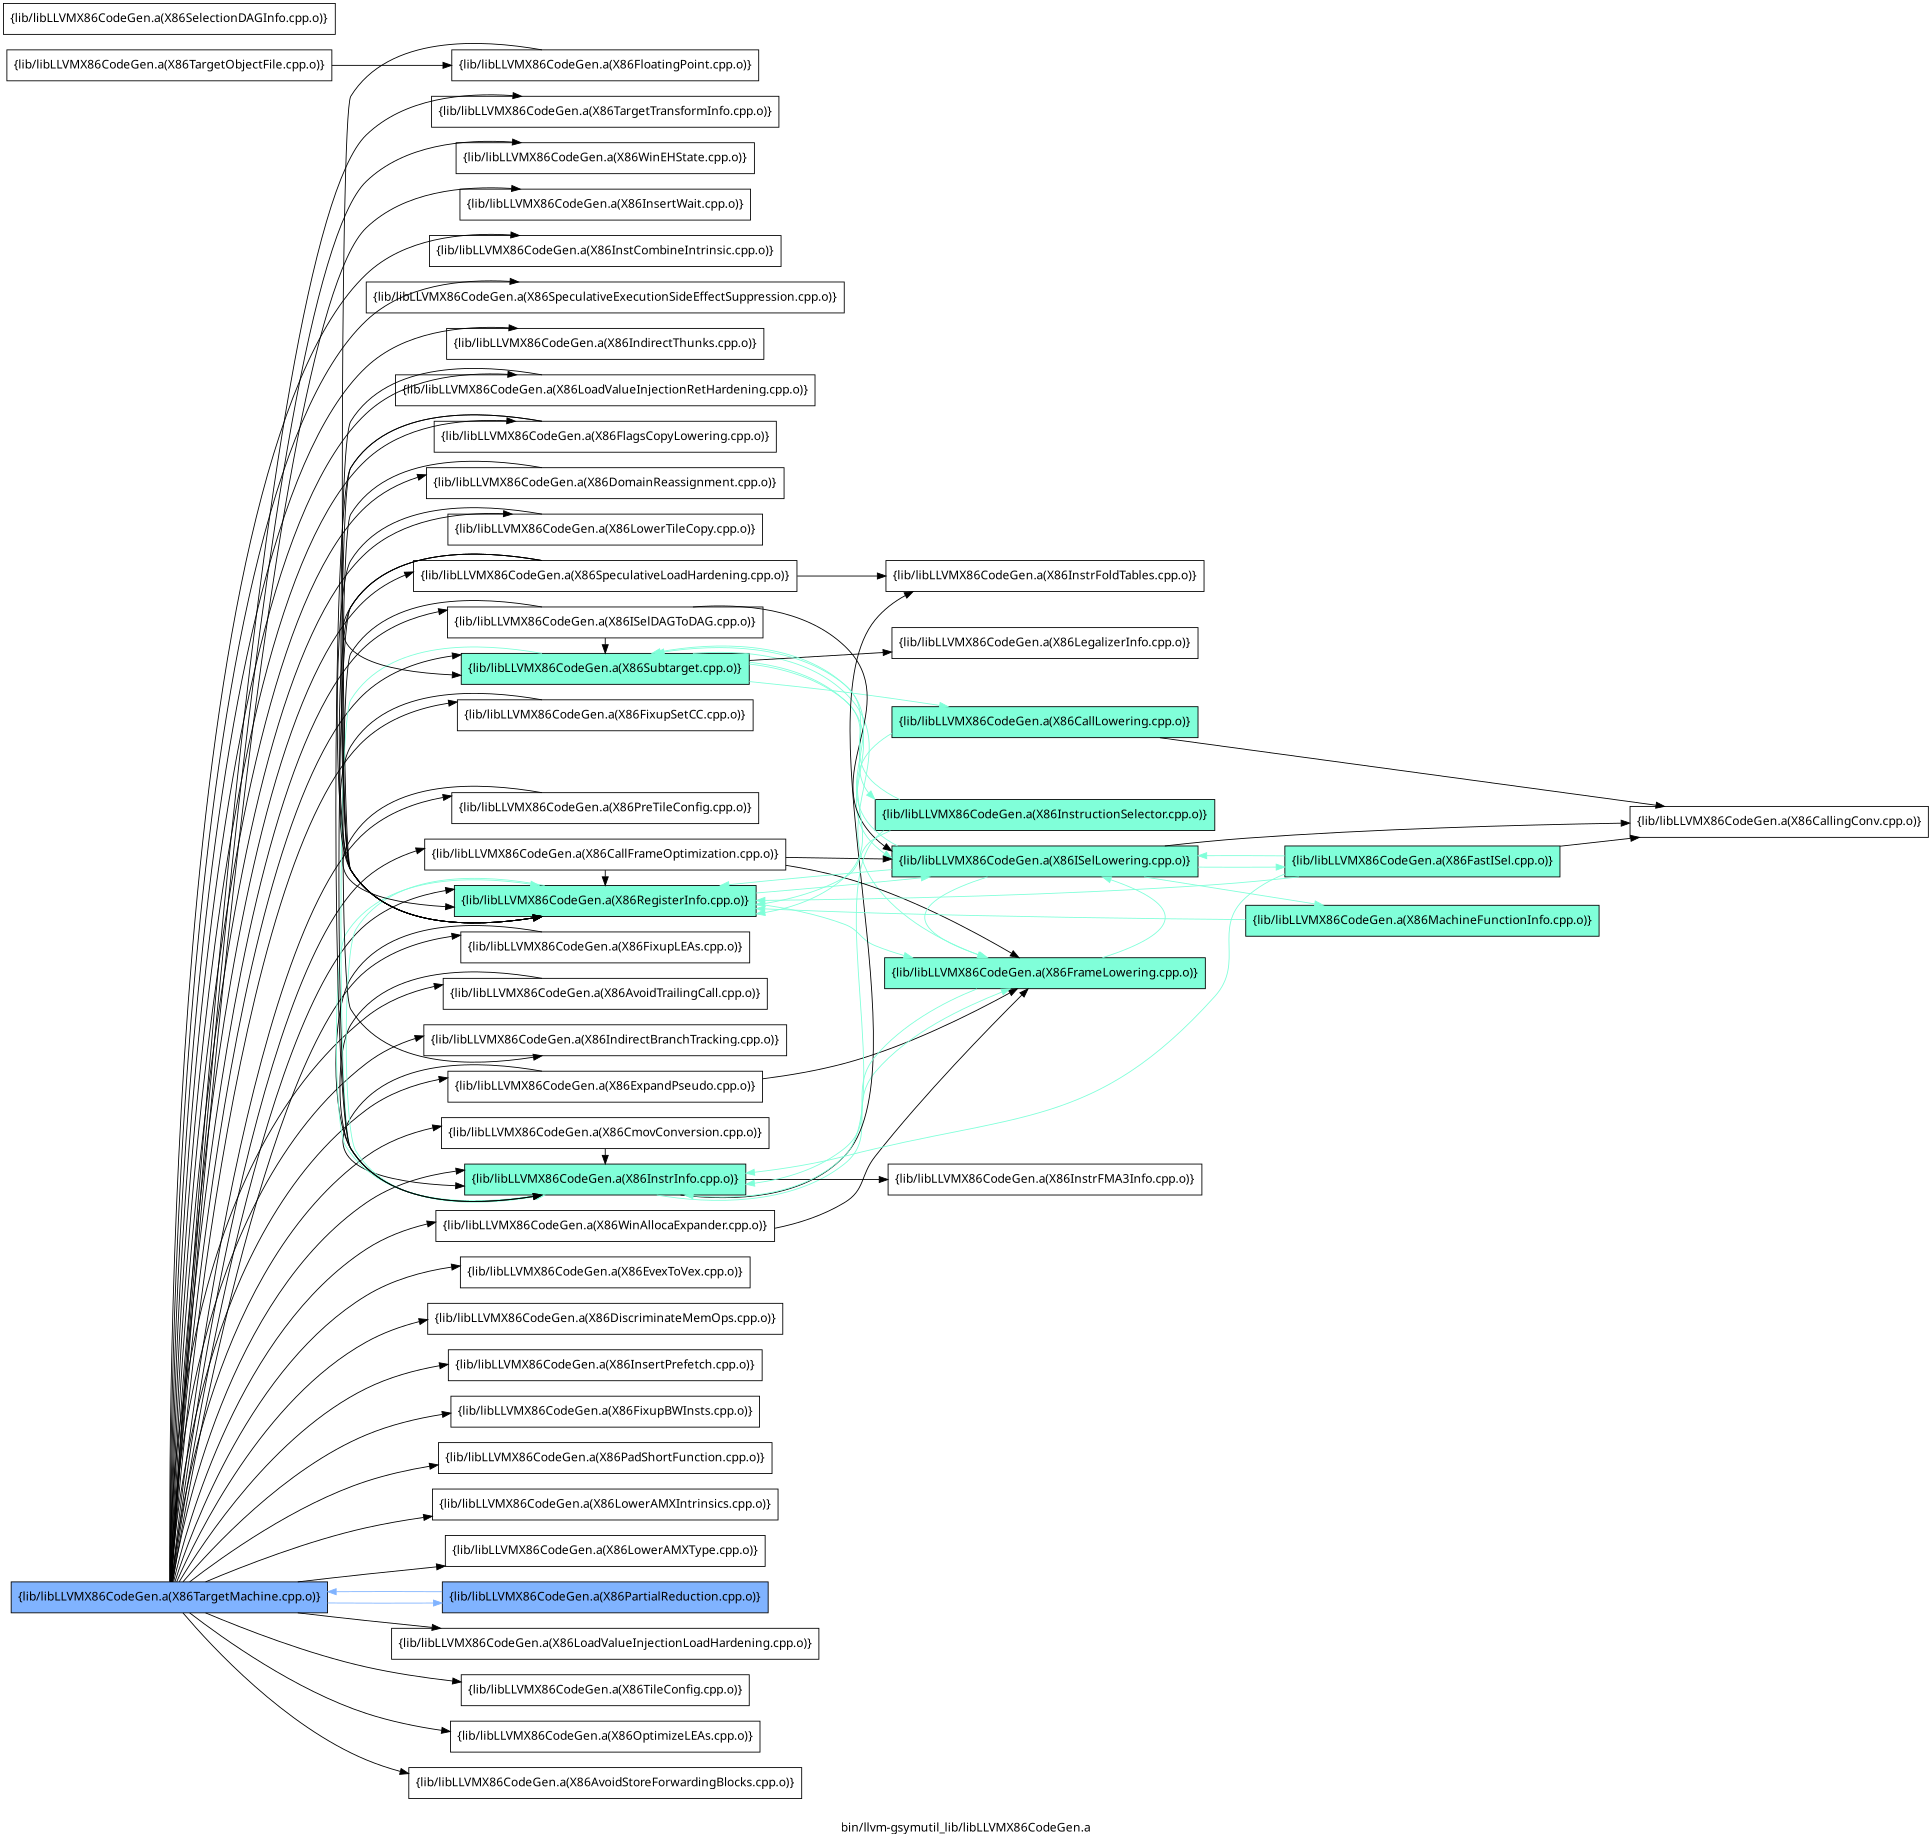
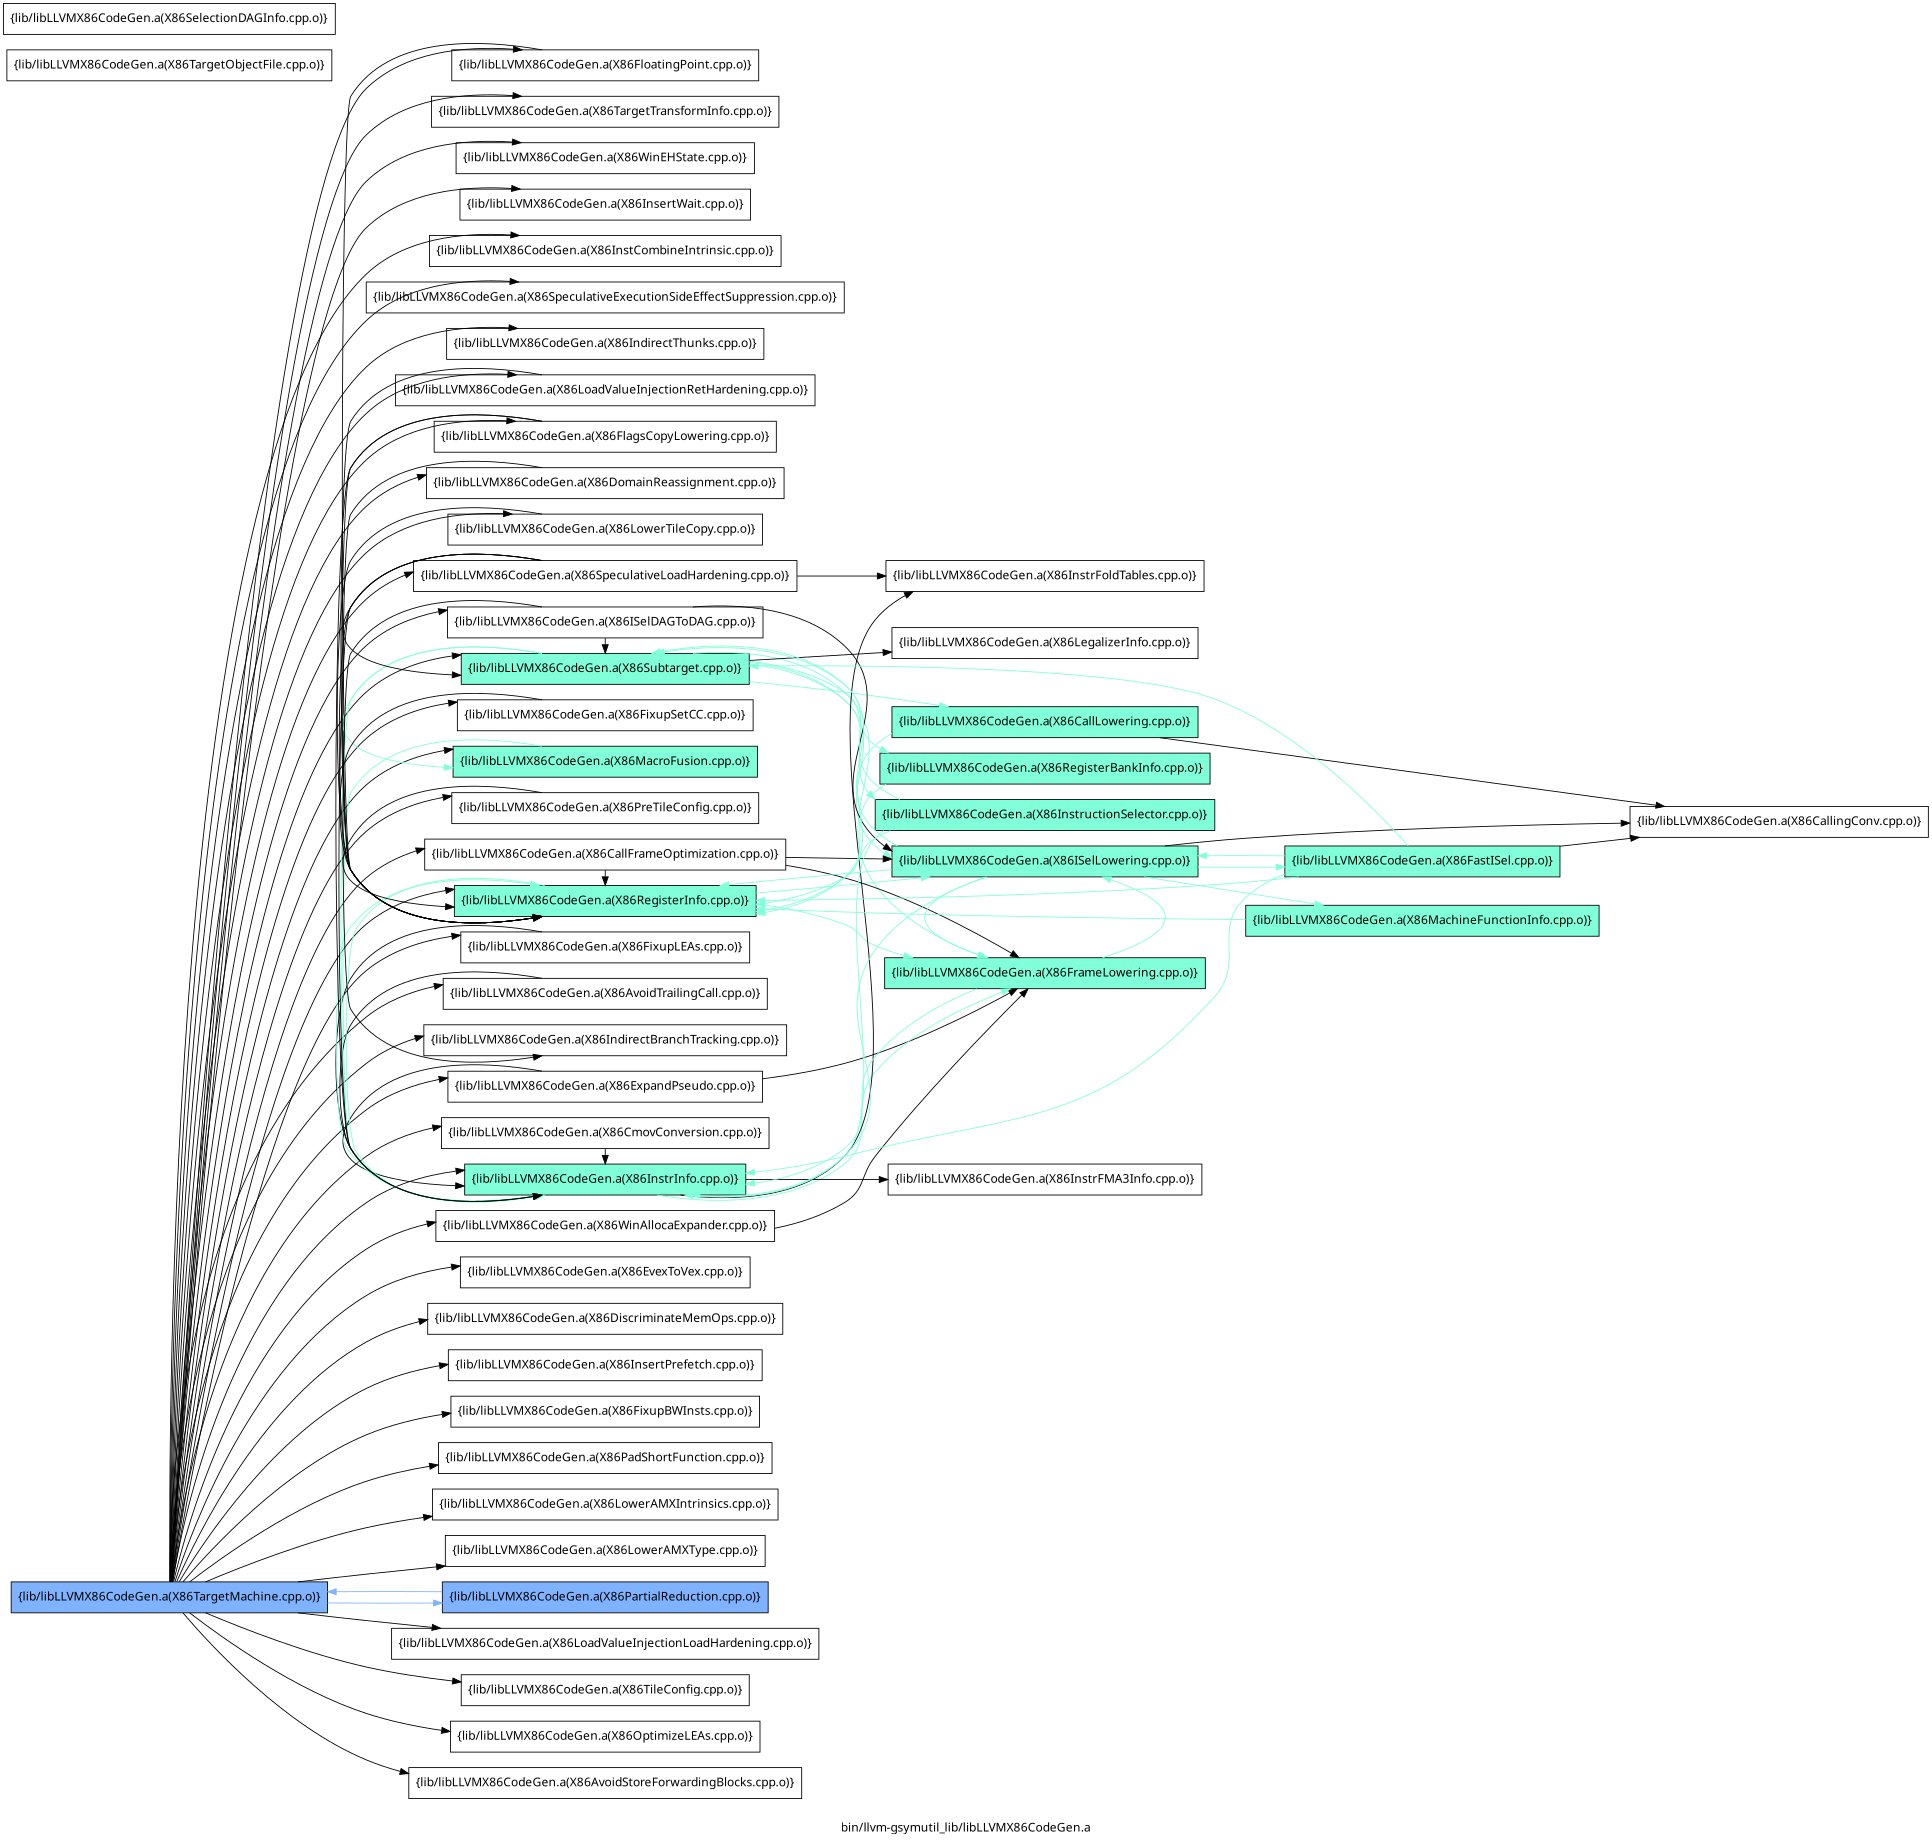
(393, 65) -> (278, 419)
none -> (1110, 679)
none -> (605, 762)
none -> (1045, 769)
none -> (866, 1064)
